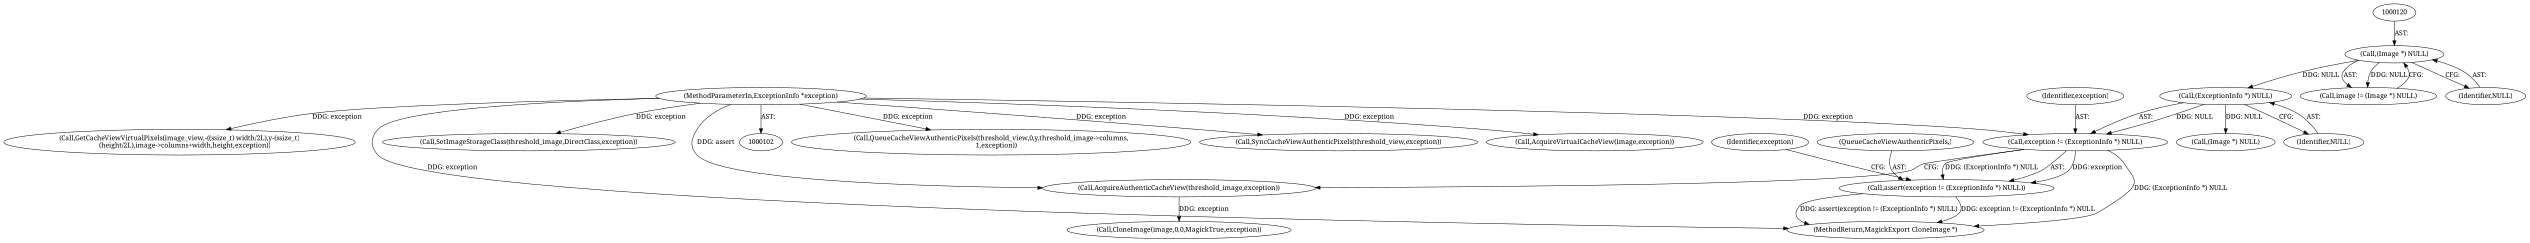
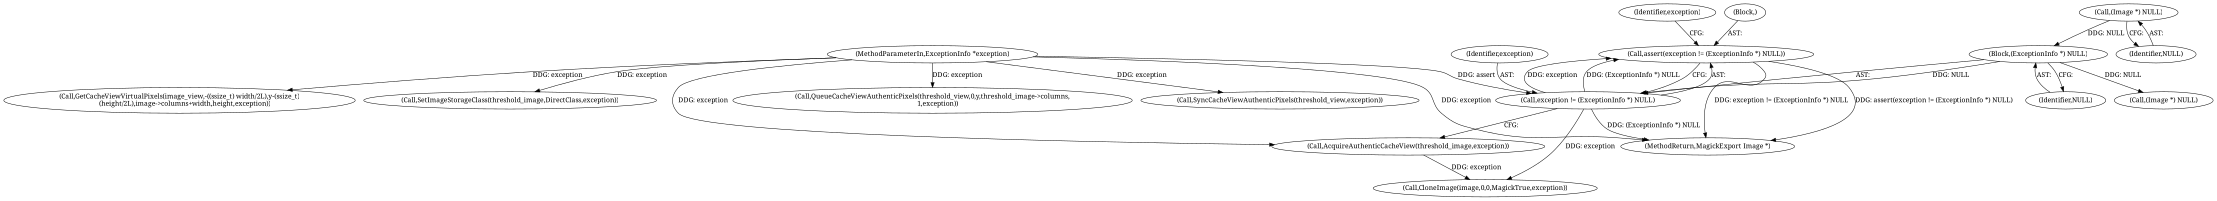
(2394, 12) -> none
none -> (1676, 82)
(2226, 96) -> (2038, 54)
(2368, 96) -> none
(1828, 117) -> (1477, 75)
(716, 142) -> (703, 100)
(761, 142) -> none
(1595, 142) -> none
(1896, 142) -> (1745, 12)
none -> (1554, 150)
(1886, 230) -> (1708, 146)
